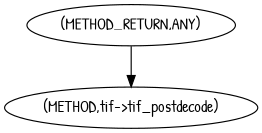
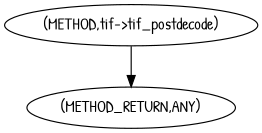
(131, 61) -> (131, 61)
